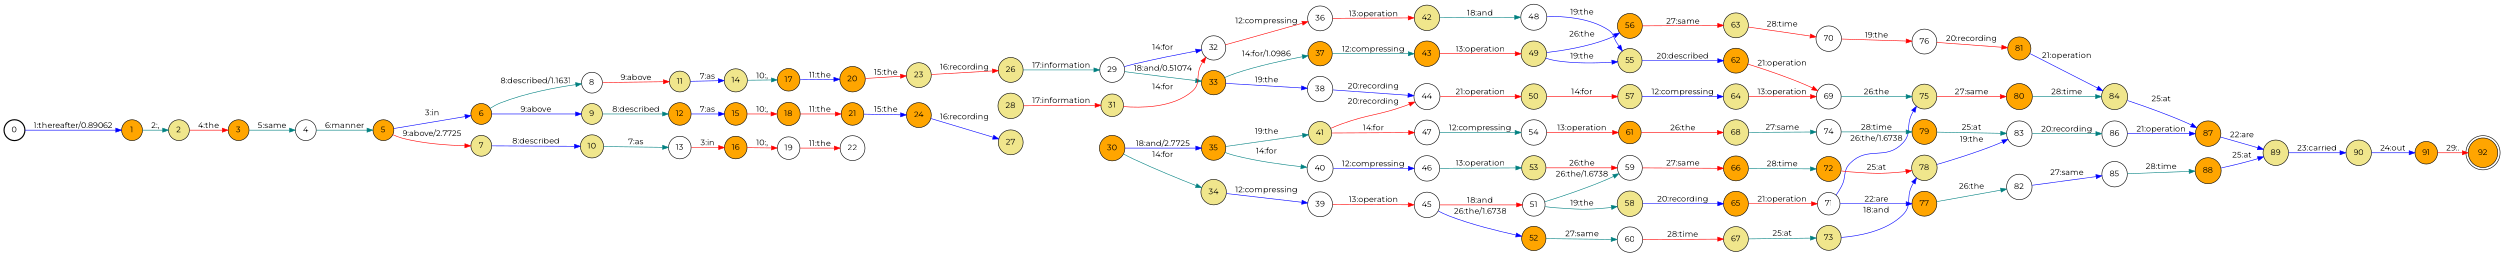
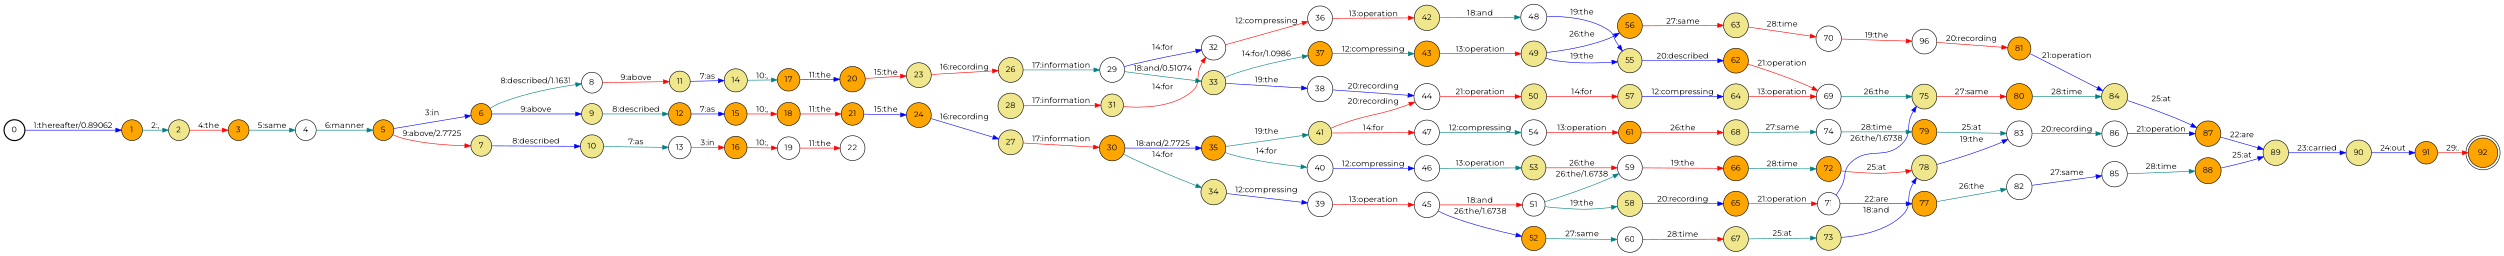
(1924, 42) -> (1924, 42)
(1214, 83) -> (1214, 83)
none -> (1058, 145)
(1683, 163) -> (1683, 163)
